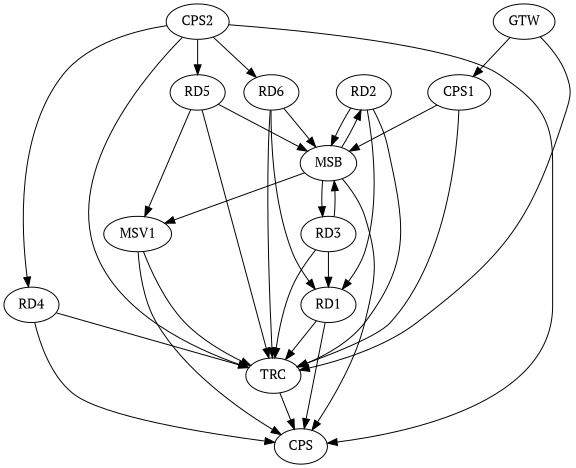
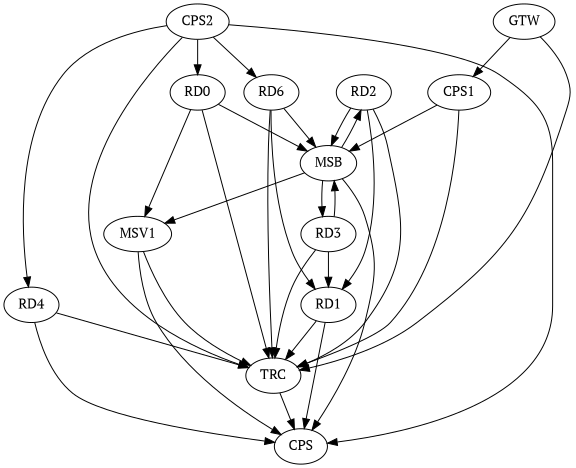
(198, 92) -> (198, 92)
